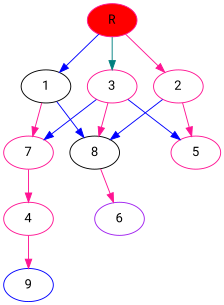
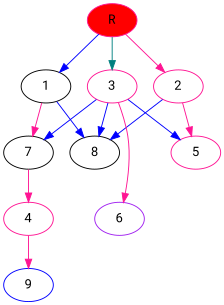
(105, 115) -> (105, 115)
(29, 153) -> (29, 153)
(105, 181) -> (129, 147)
